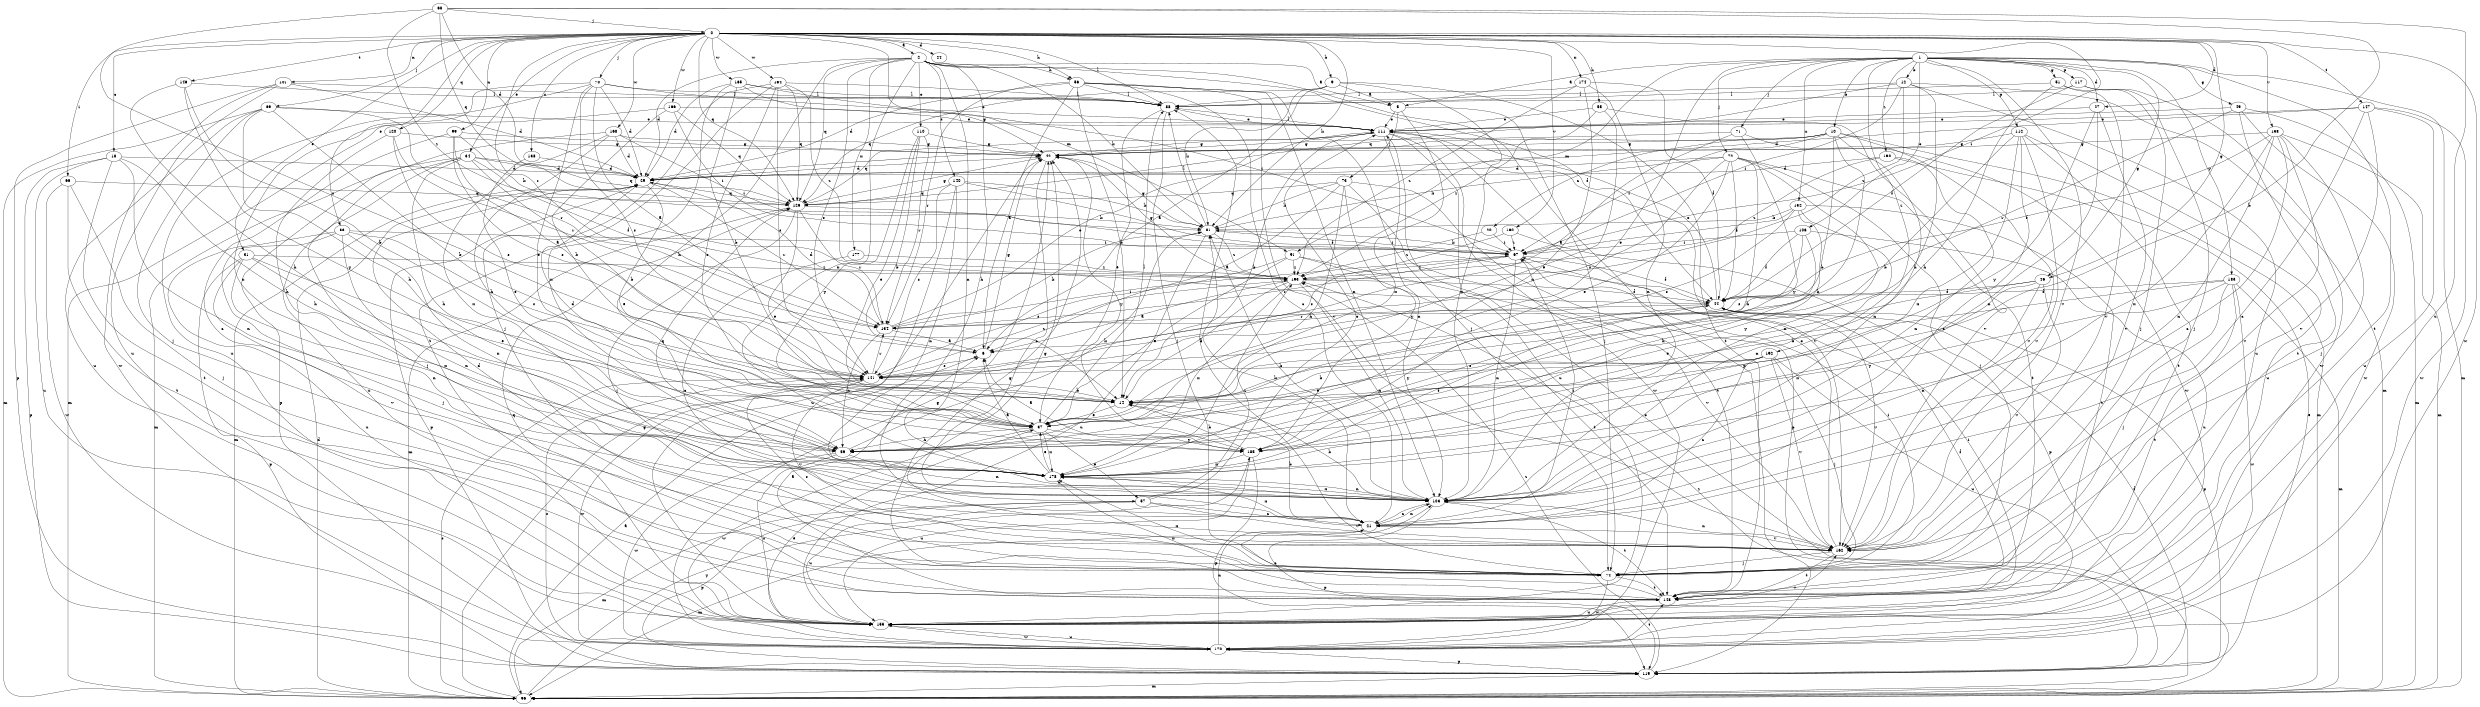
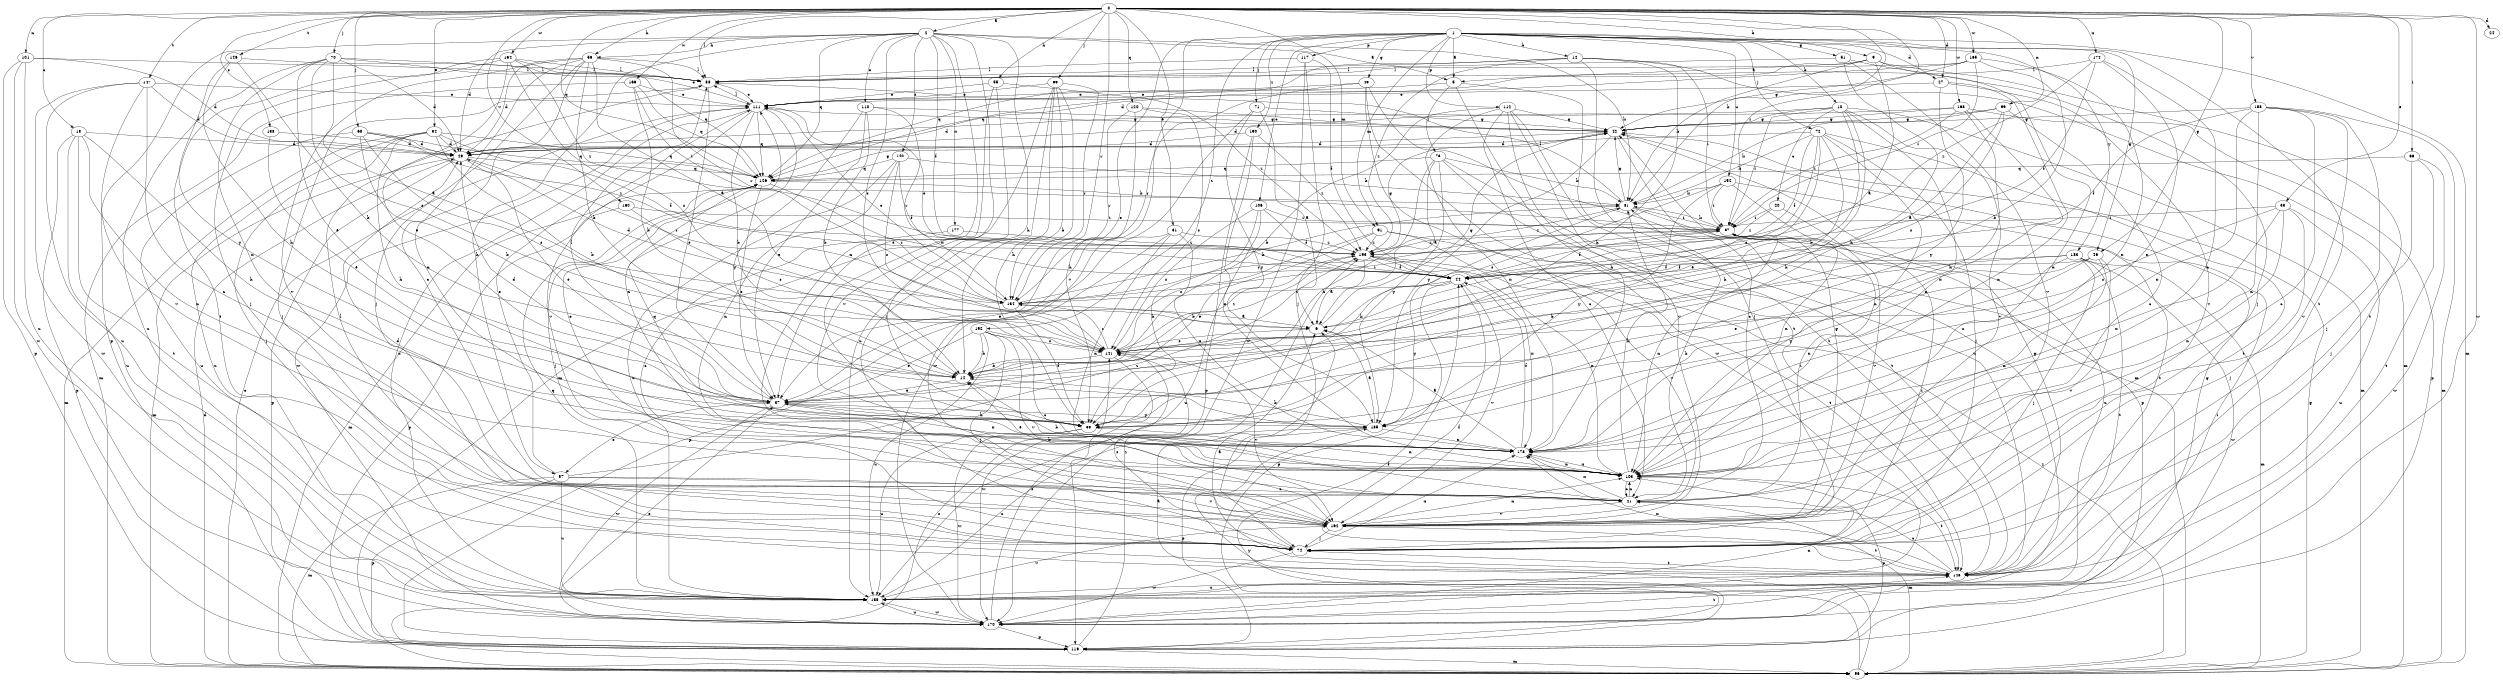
(575, 21) -> (463, 17)
(1396, 292) -> (1612, 267)
(849, 391) -> (1058, 366)
(2309, 415) -> (1207, 391)
(968, 542) -> (1819, 503)
